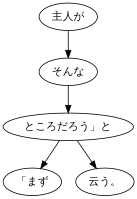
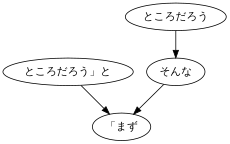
(68, 17) -> (176, 17)
(68, 96) -> (151, 97)
(105, 182) -> none
